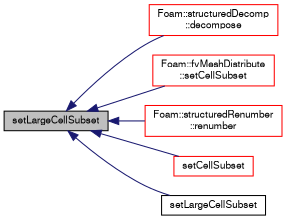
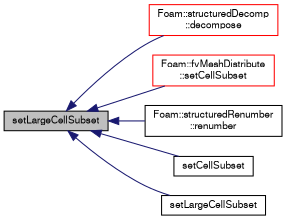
(214, 121) -> (214, 121)
(214, 166) -> (214, 166)
